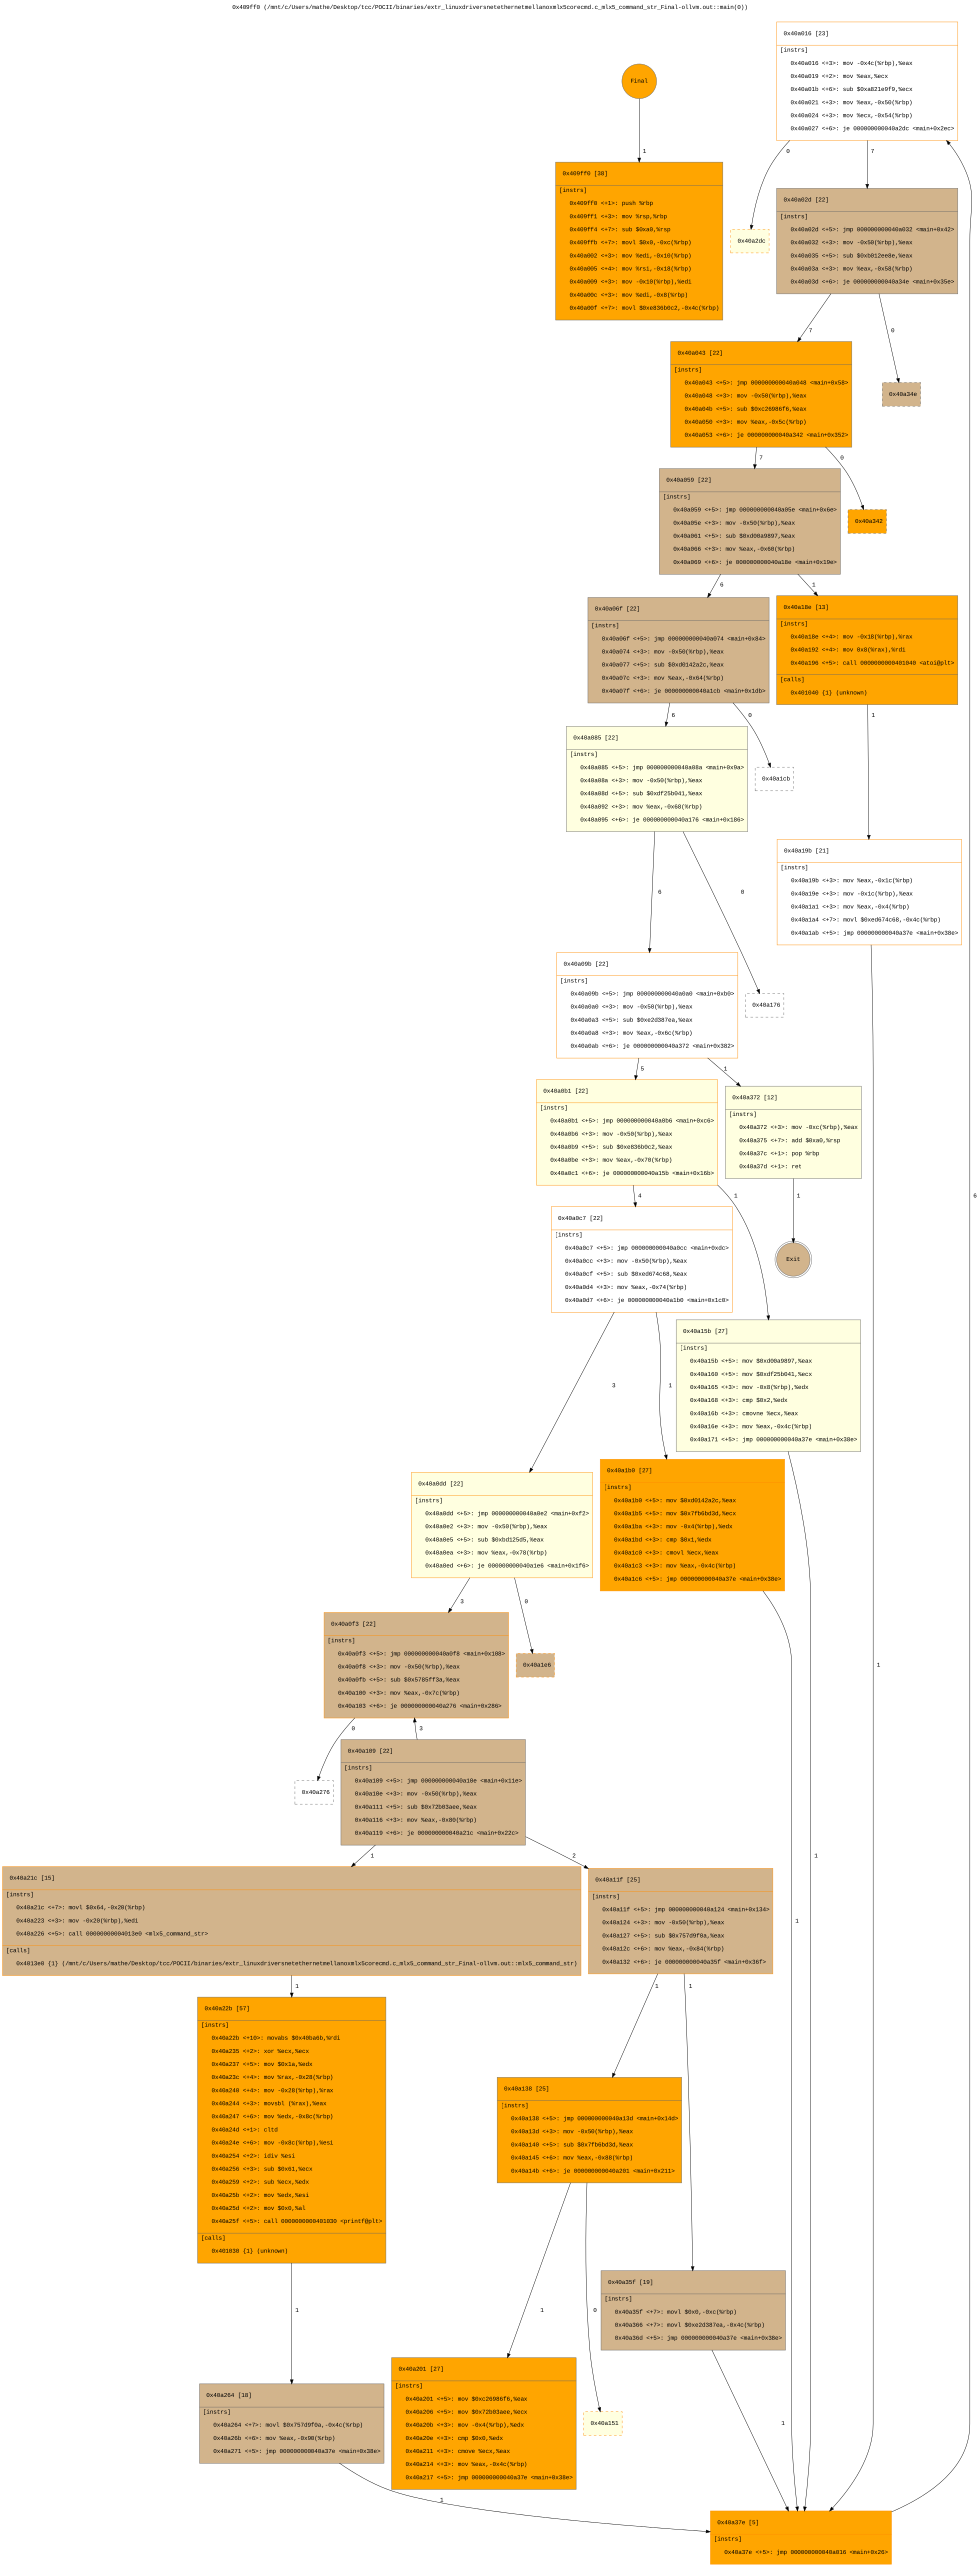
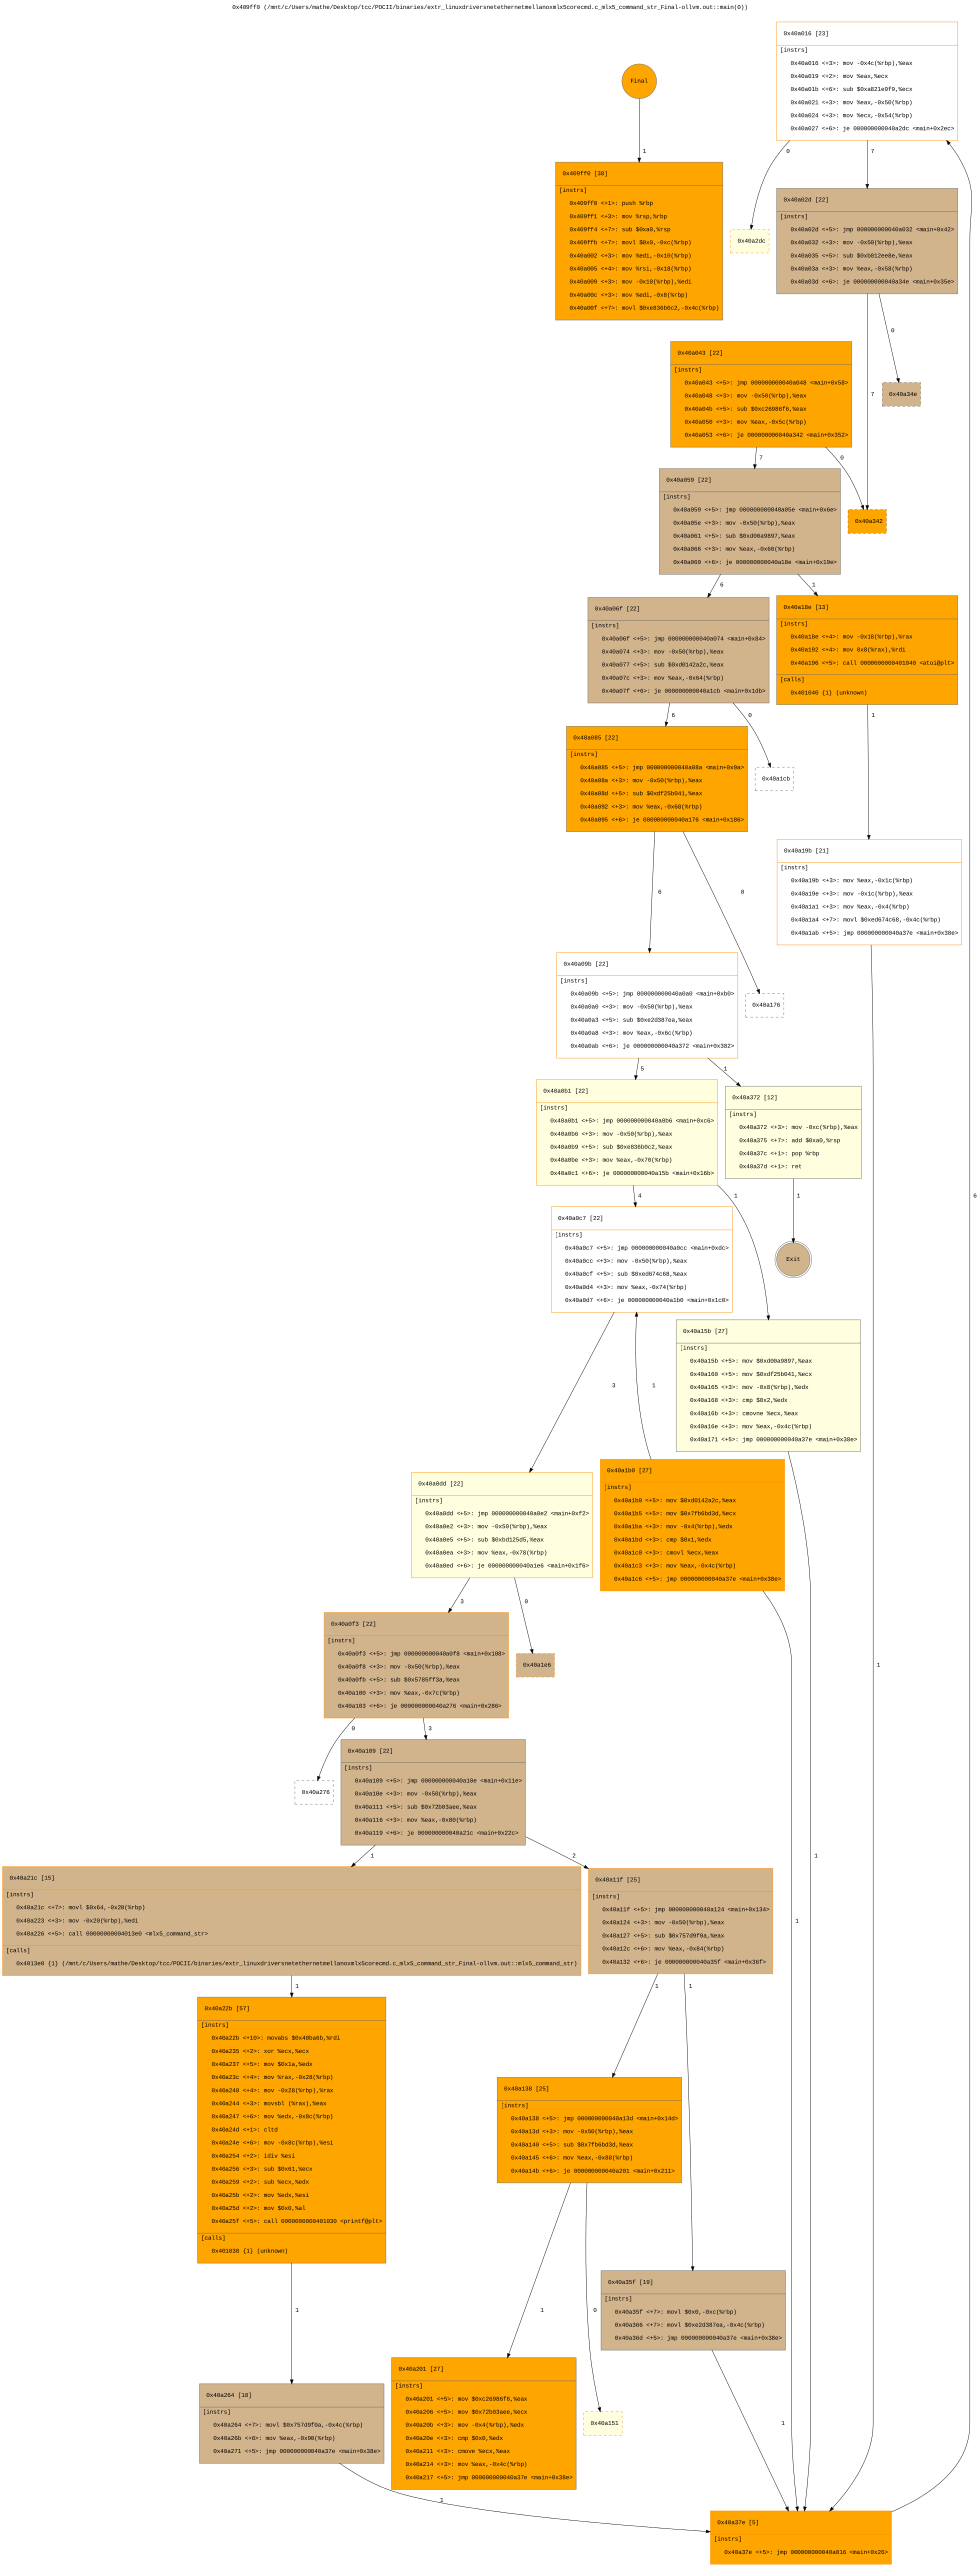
(815, 316) -> (867, 400)
(657, 779) -> (657, 779)
(660, 1384) -> (637, 1389)
(416, 1731) -> (424, 1727)
